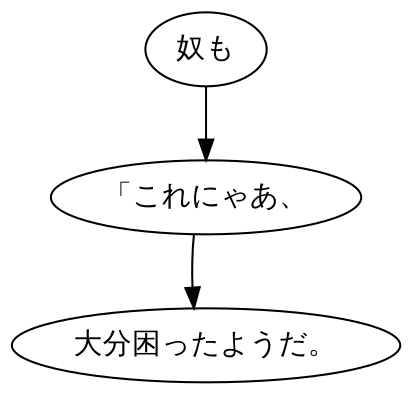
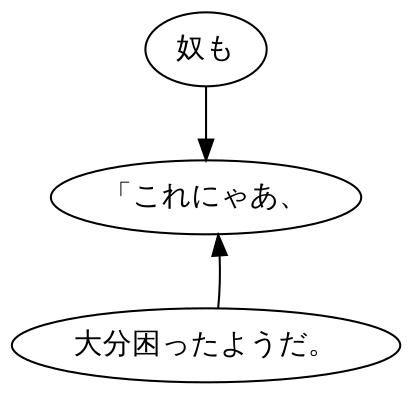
(192, 261) -> (220, 282)
